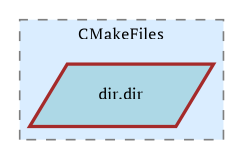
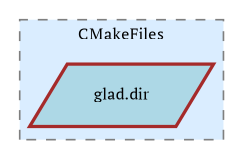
(122, 95) -> (122, 95)
